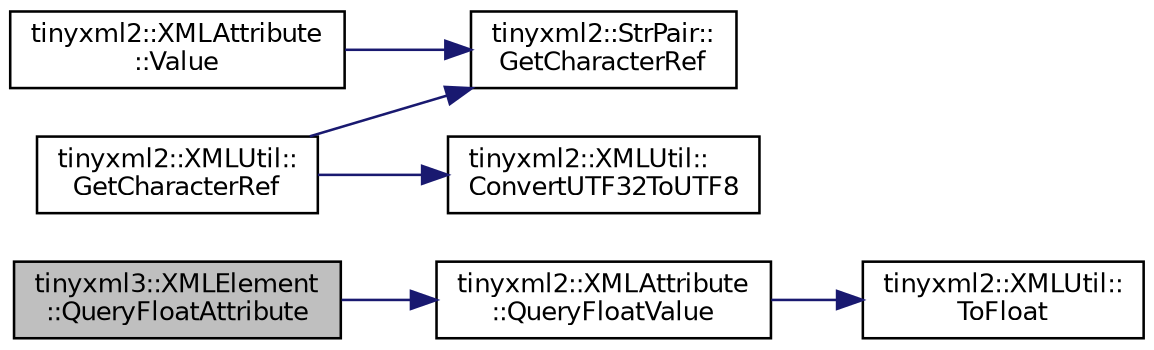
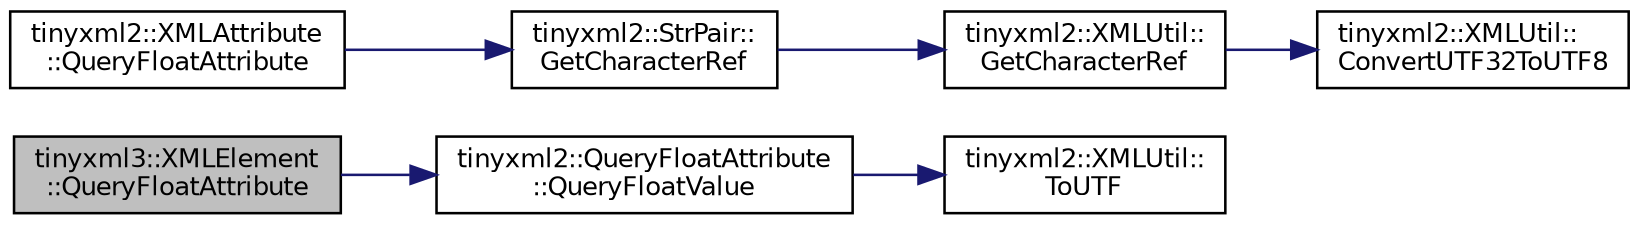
(177, 50) -> (177, 50)
(378, 116) -> (848, 50)
(604, 300) -> (645, 175)
(1003, 300) -> (1085, 175)
